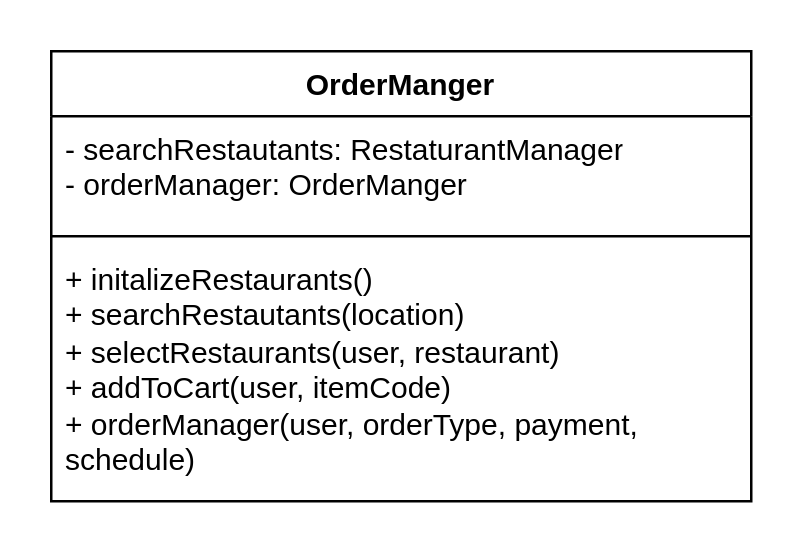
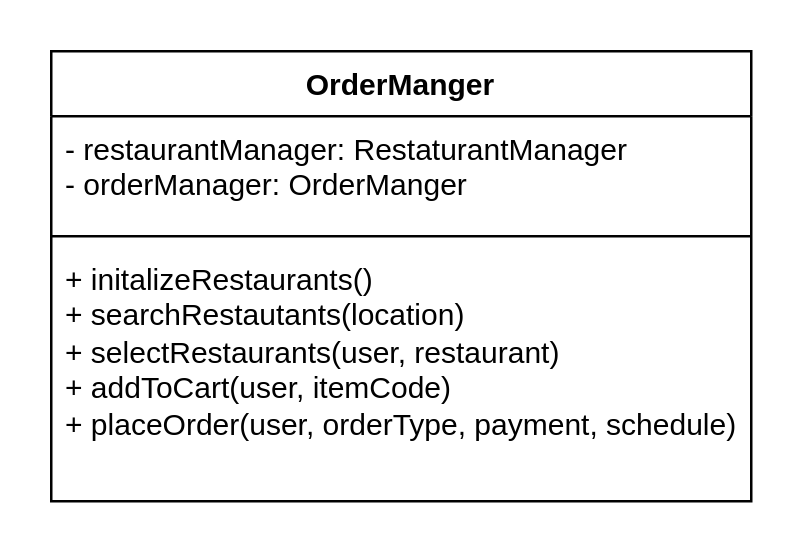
(382, 170) -> (382, 170)
(404, 372) -> (404, 372)
